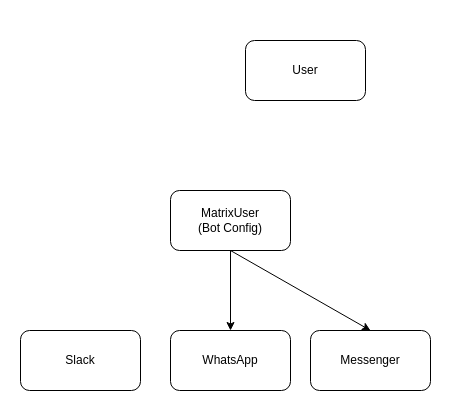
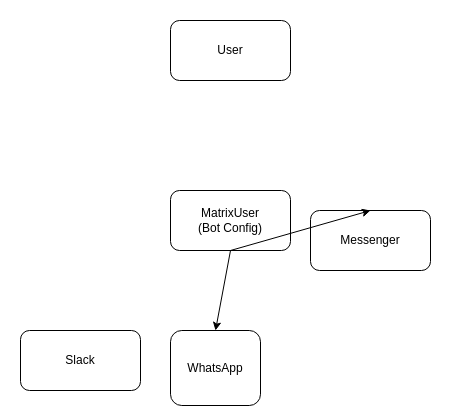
(306, 71) -> (231, 51)
(231, 361) -> (216, 368)
(371, 361) -> (371, 241)
